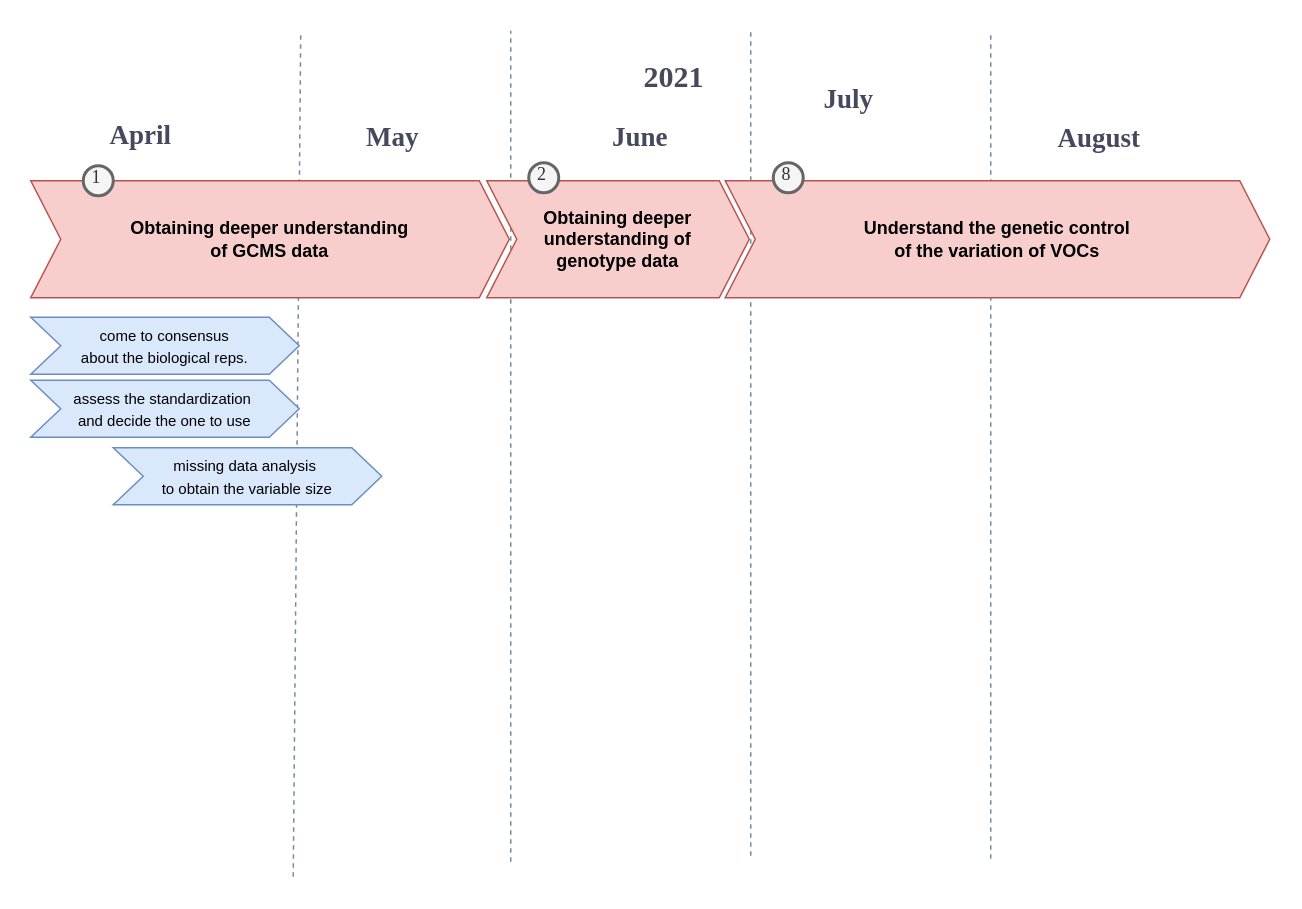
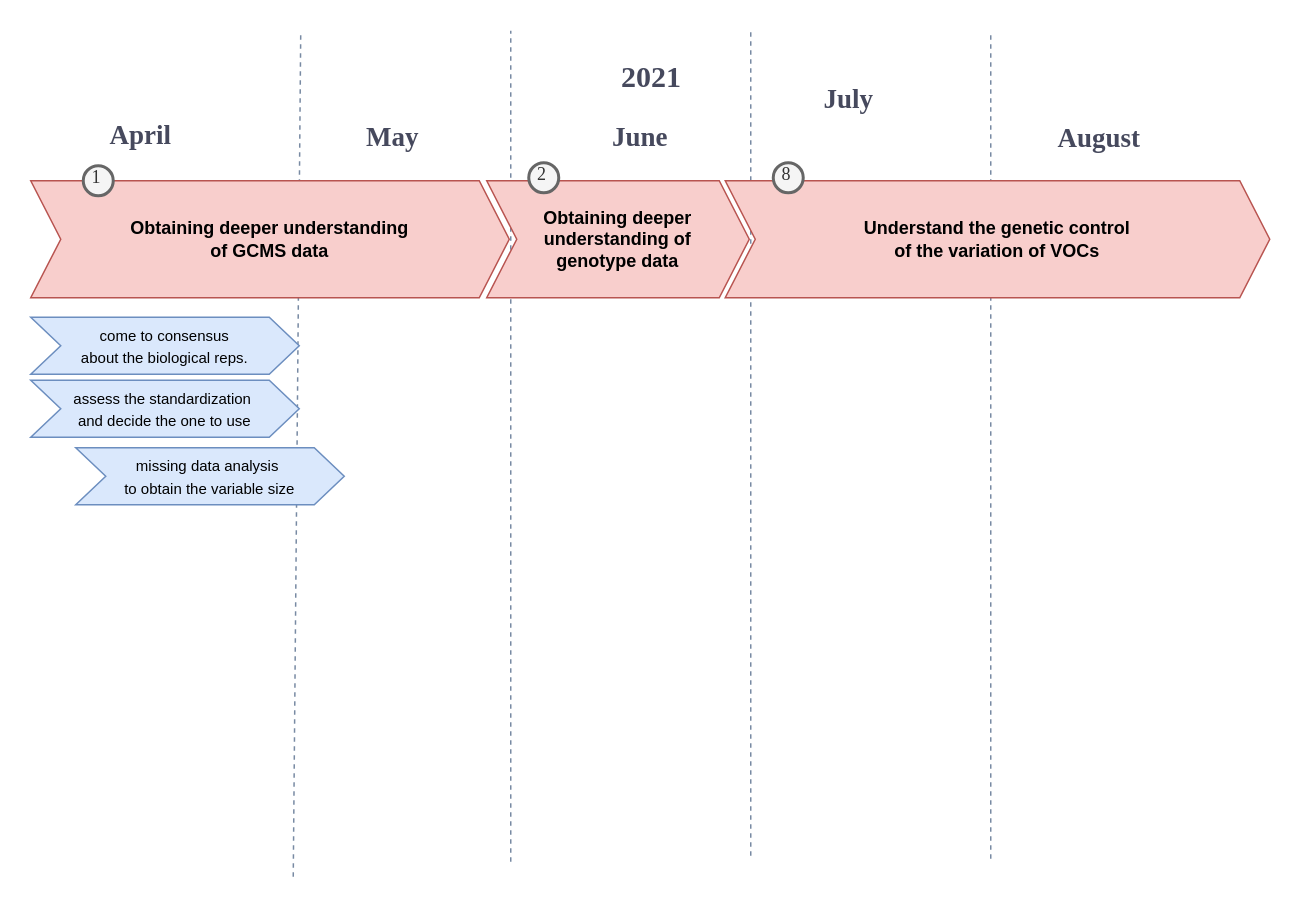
(674, 76) -> (652, 76)
(248, 476) -> (210, 476)
